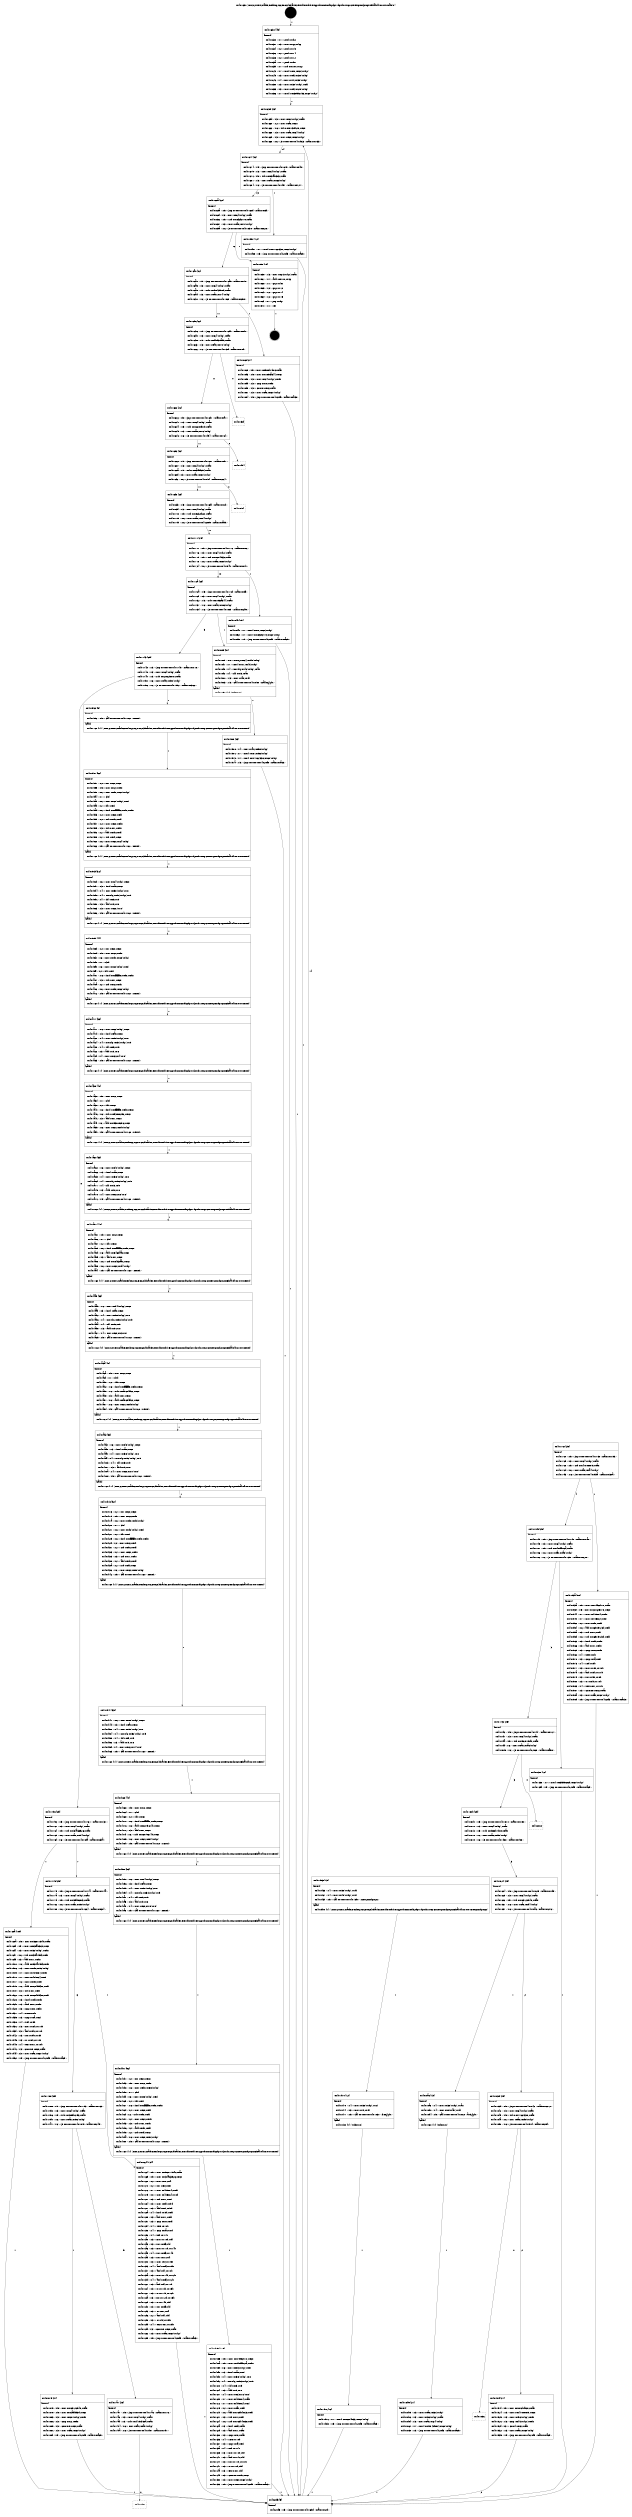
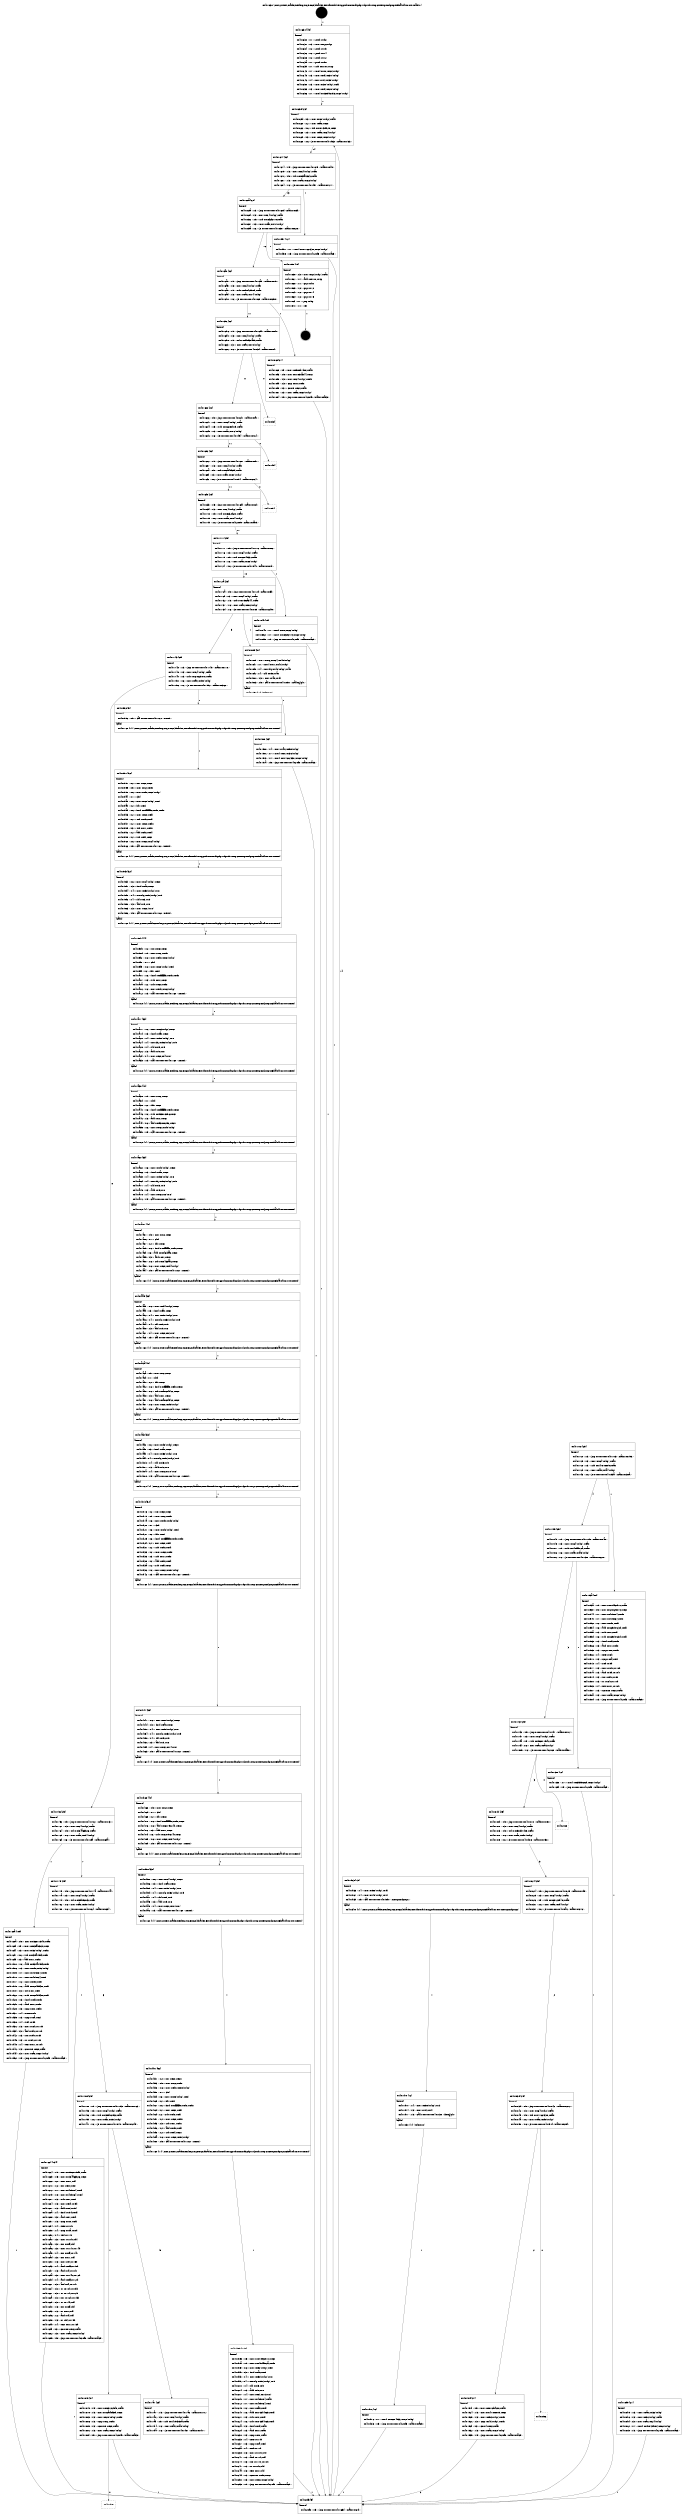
(449, 2110) -> none
(140, 2467) -> (109, 2469)
